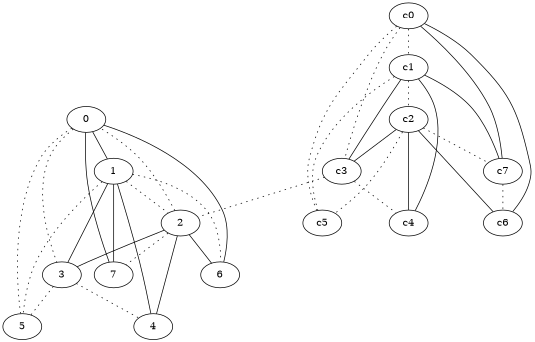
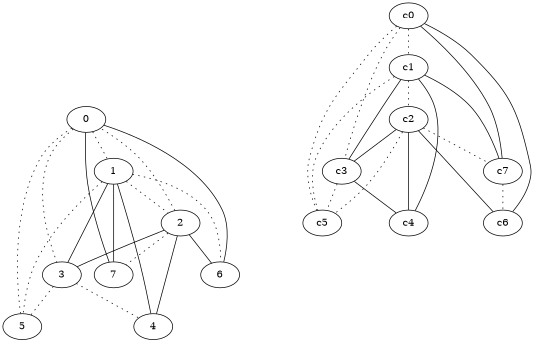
(100, 145) -> (100, 145)
(261, 197) -> (332, 197)
(375, 197) -> (375, 197)
